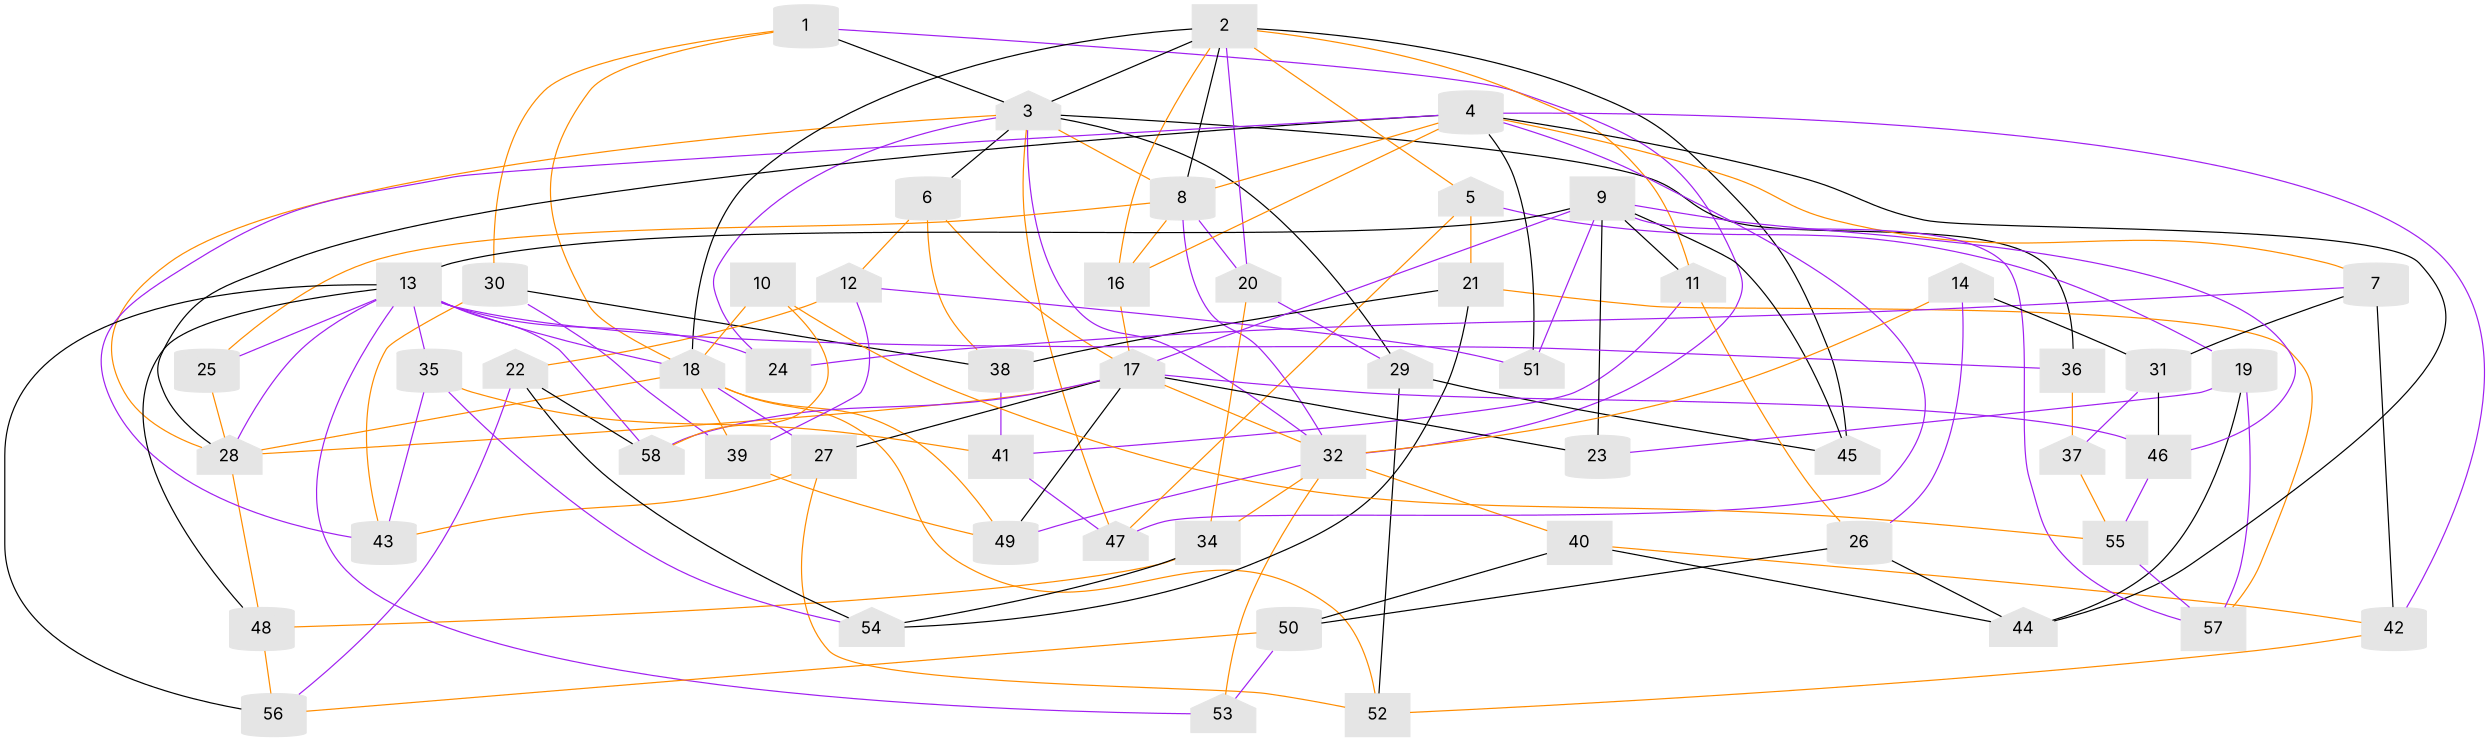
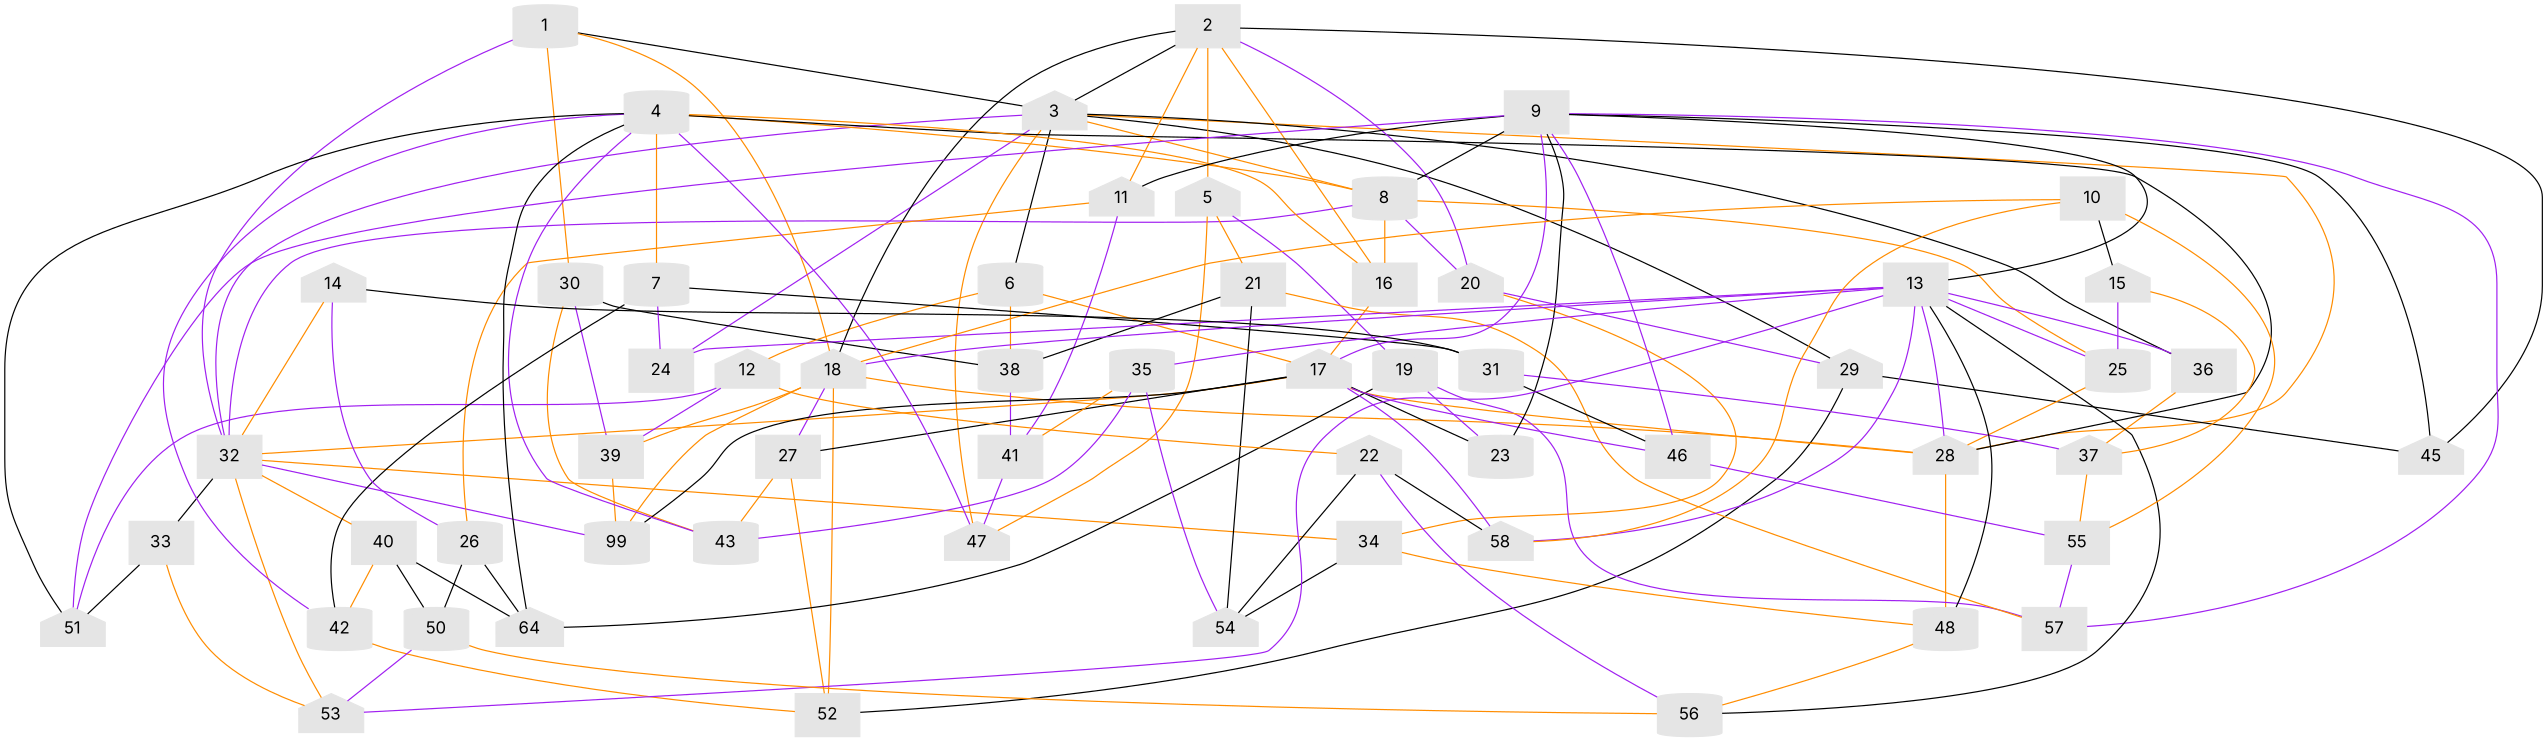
(1204, 112) -> (1461, 155)
none -> (2118, 285)
none -> (161, 543)
(1006, 543) -> (617, 543)
(2023, 629) -> (530, 629)
